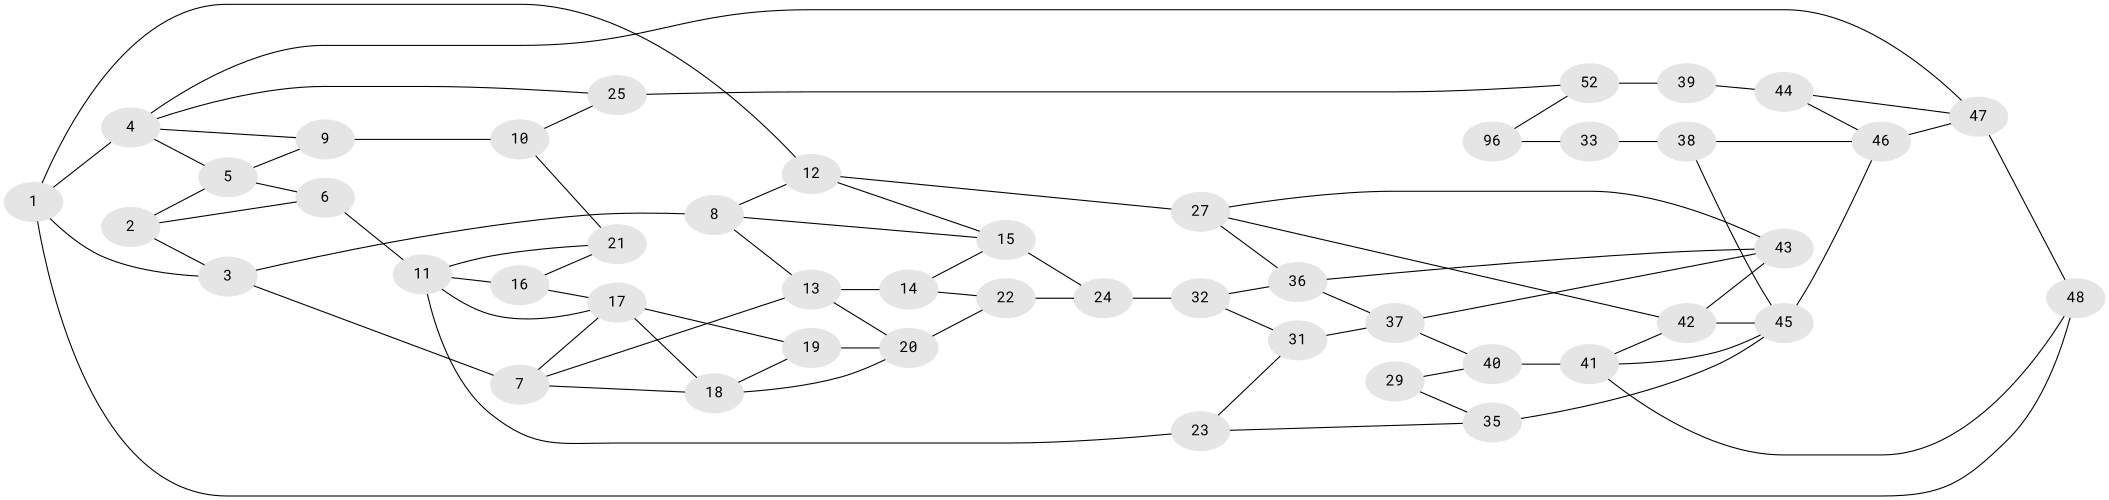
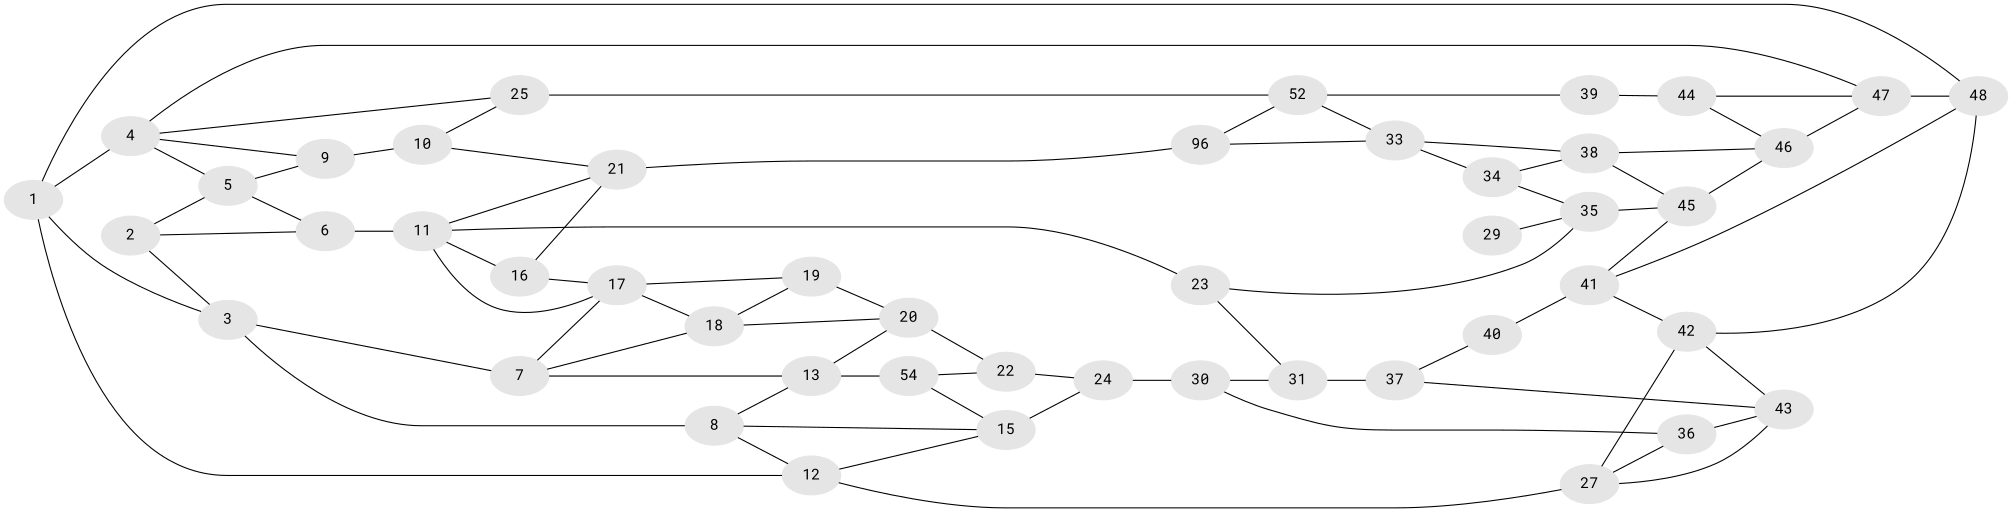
none -> (1346, 118)
none -> (909, 161)
none -> (1492, 177)
(909, 290) -> (909, 376)
(1200, 298) -> (1200, 380)
(1346, 303) -> none
(1736, 323) -> (1900, 287)
(1444, 373) -> none
